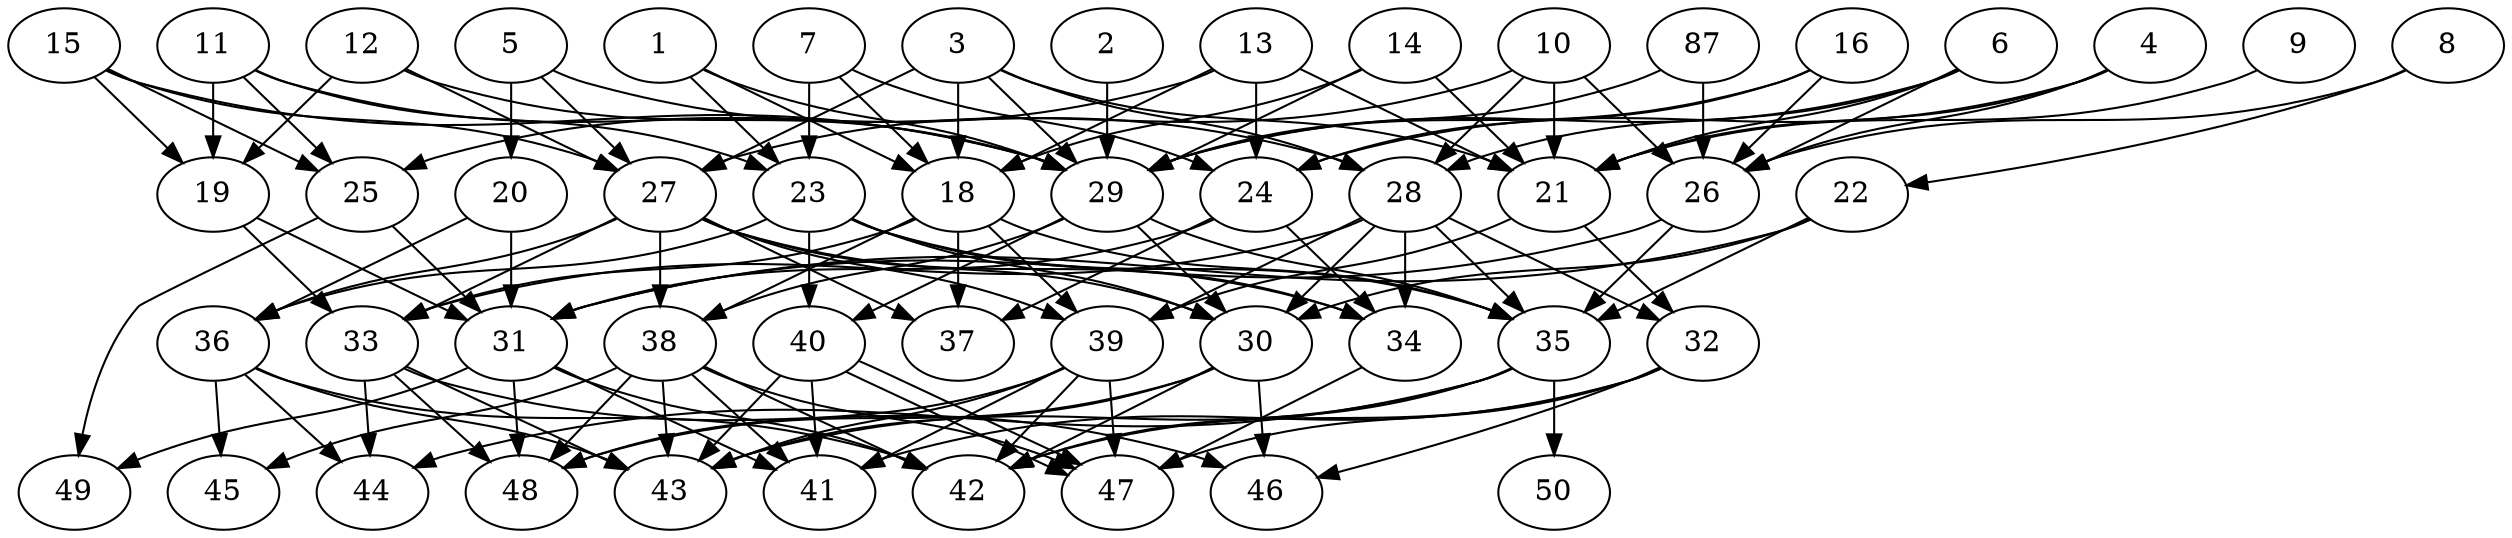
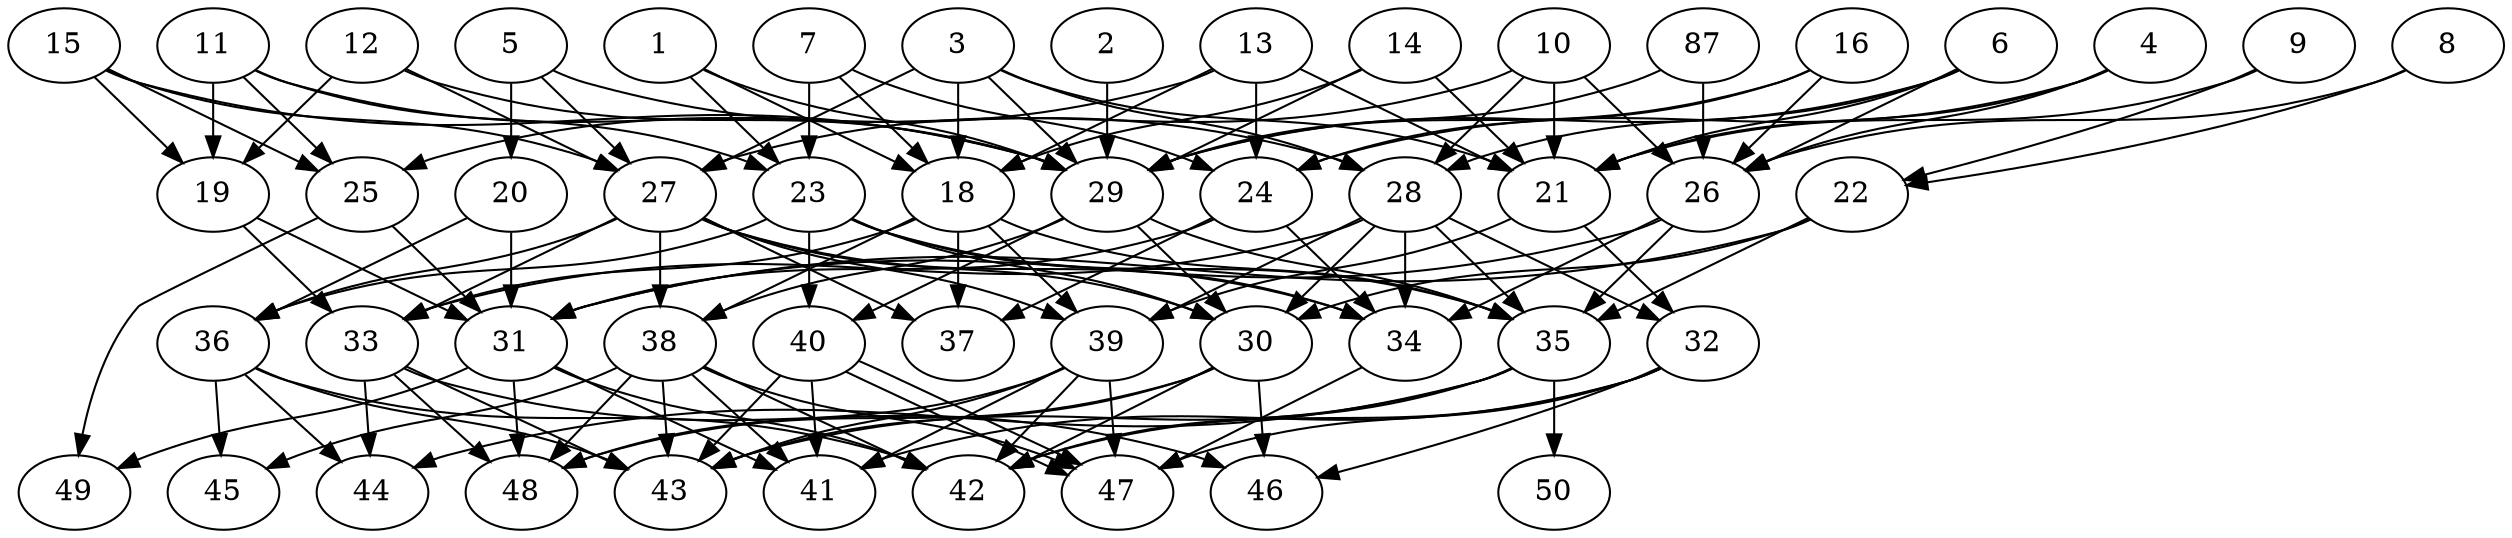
none -> (2075, 133)
none -> (1564, 264)
